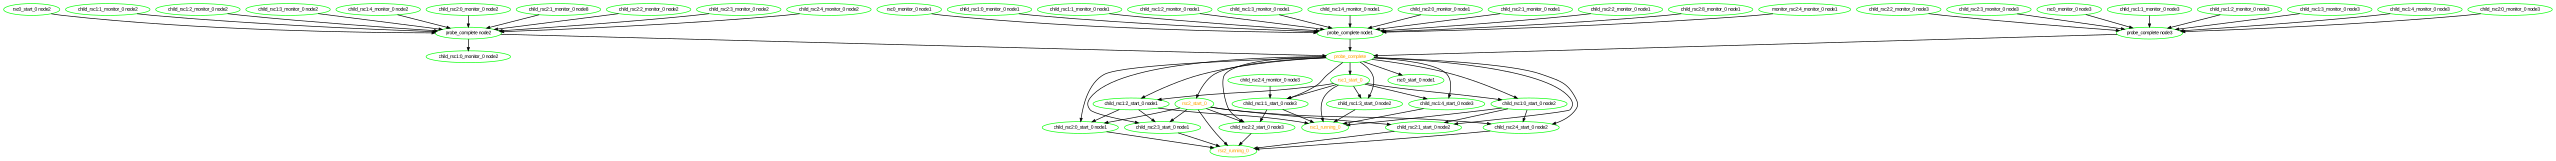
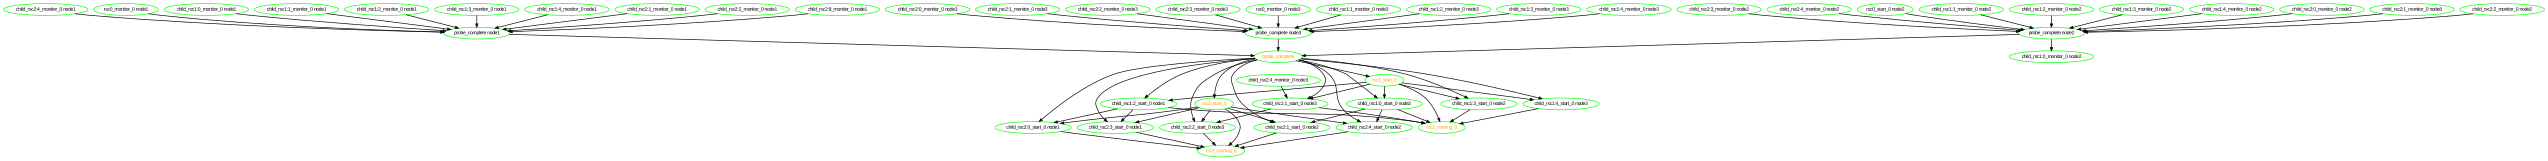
none -> (1018, 10)
(1440, 10) -> none
(1805, 10) -> (46, 10)
(1416, 80) -> none
